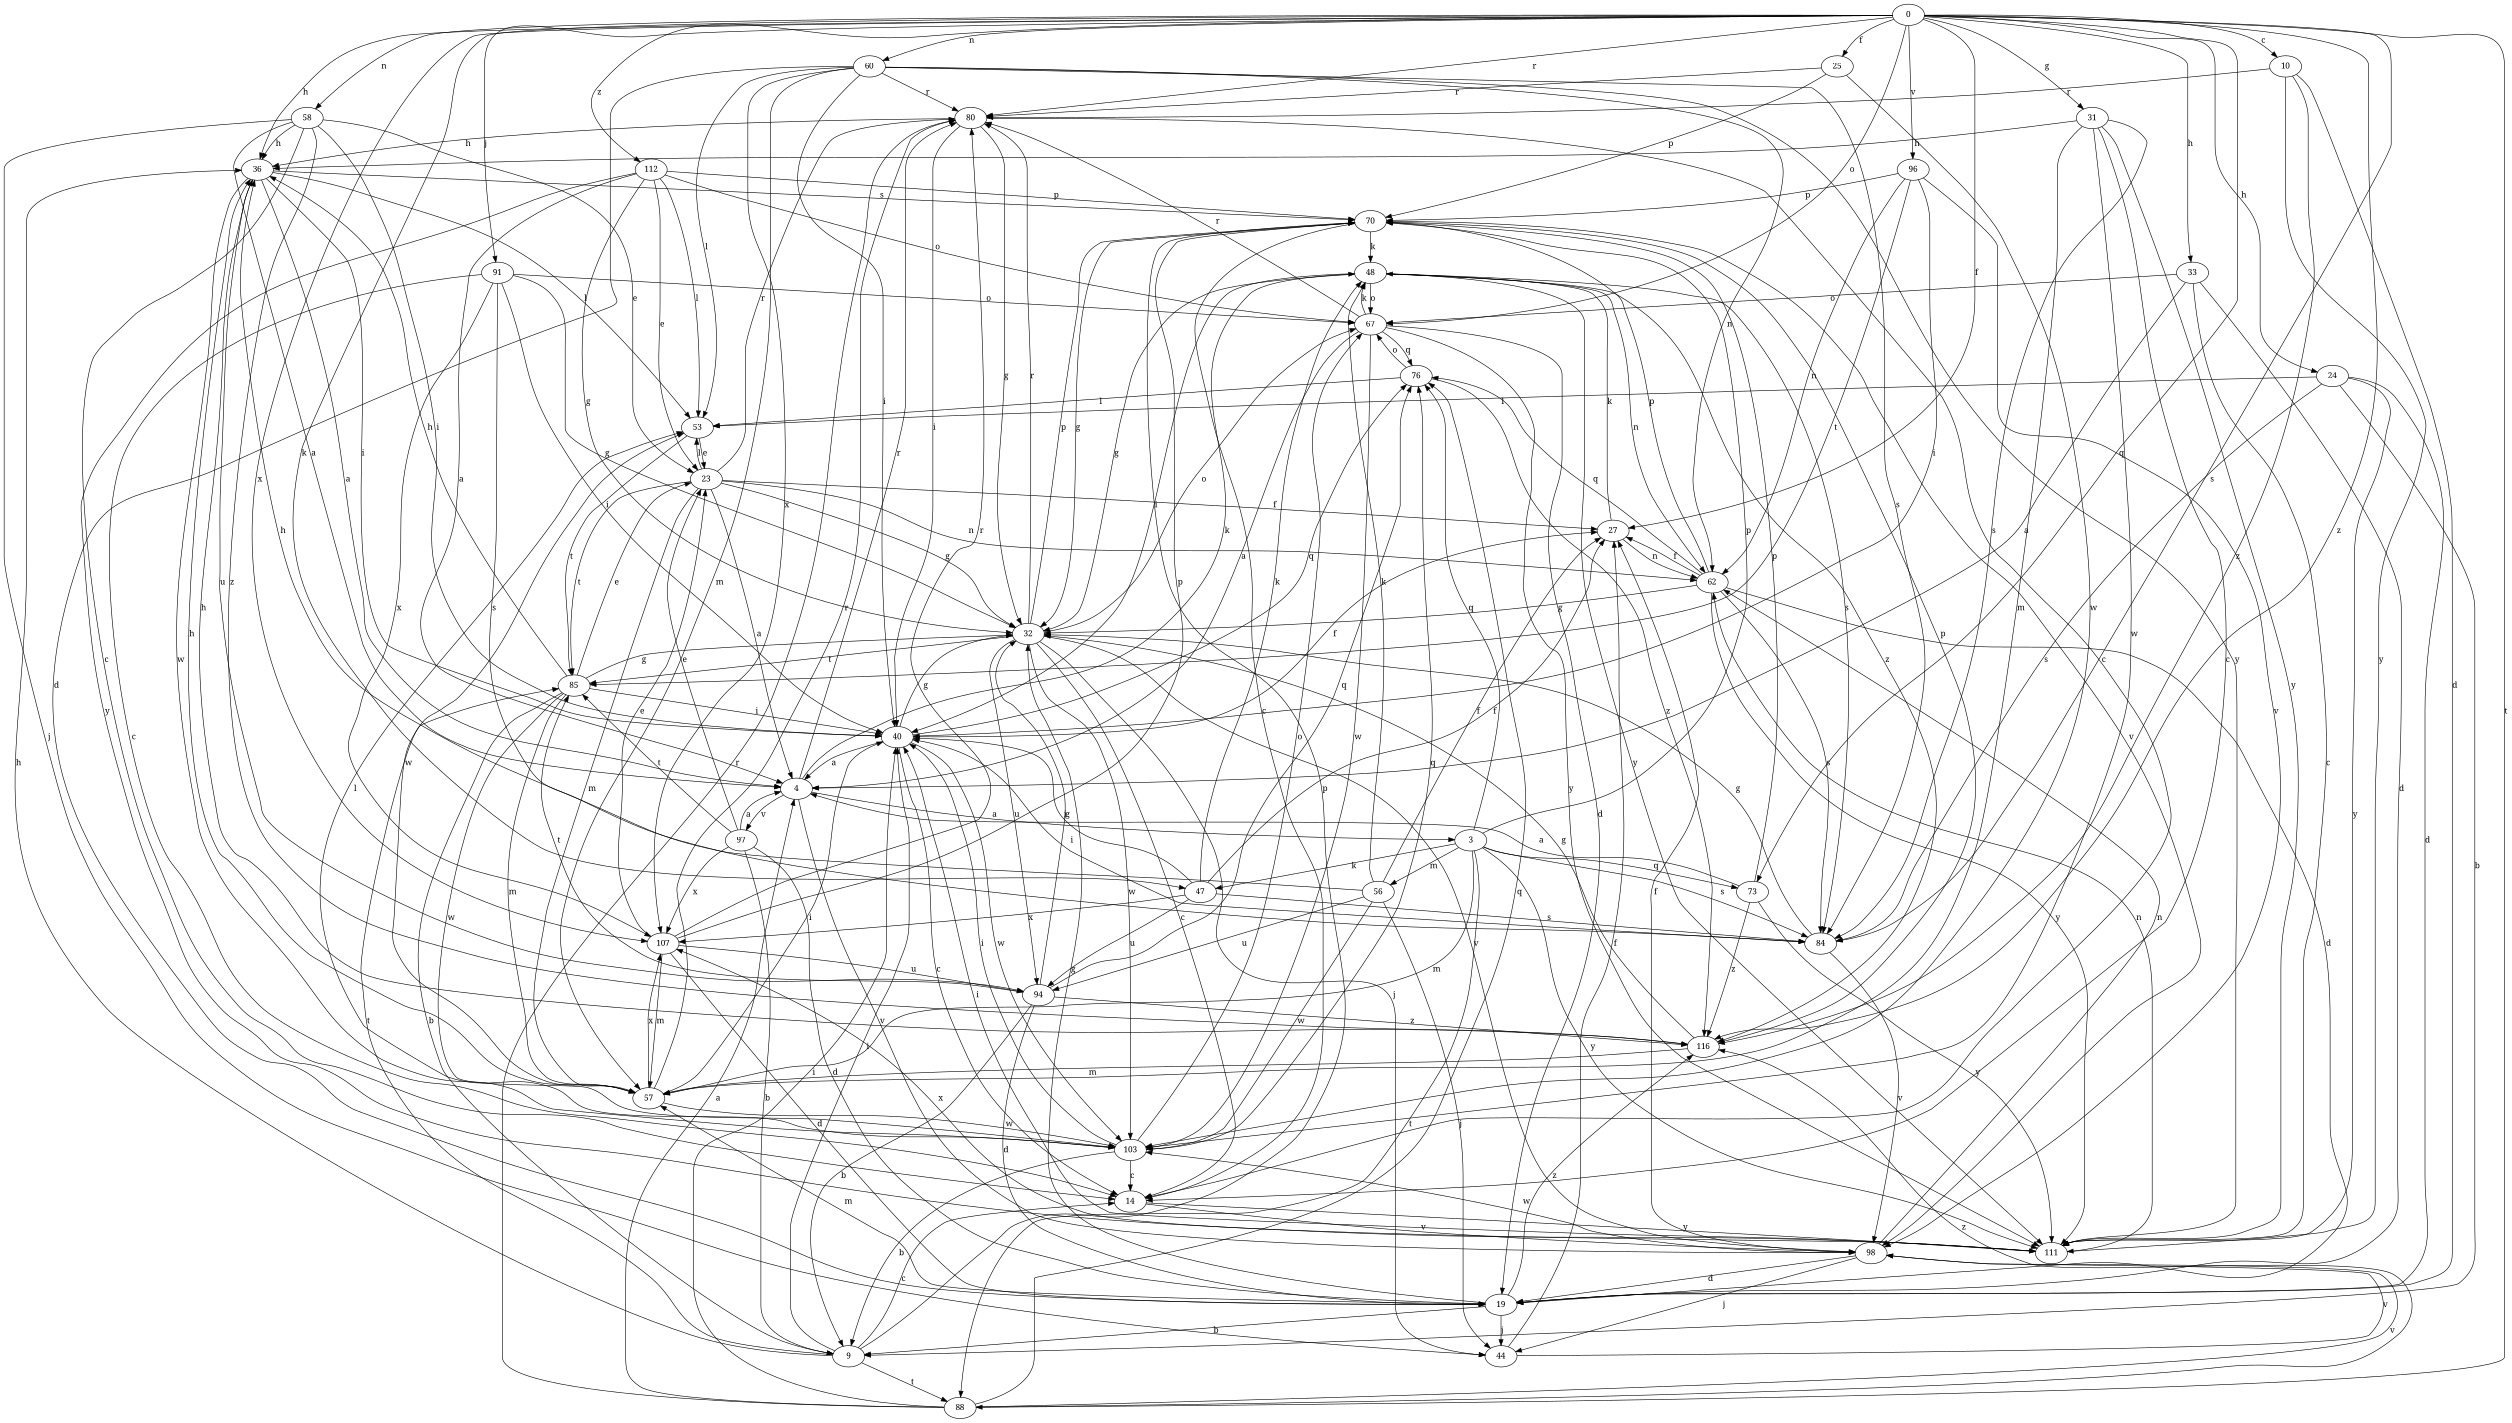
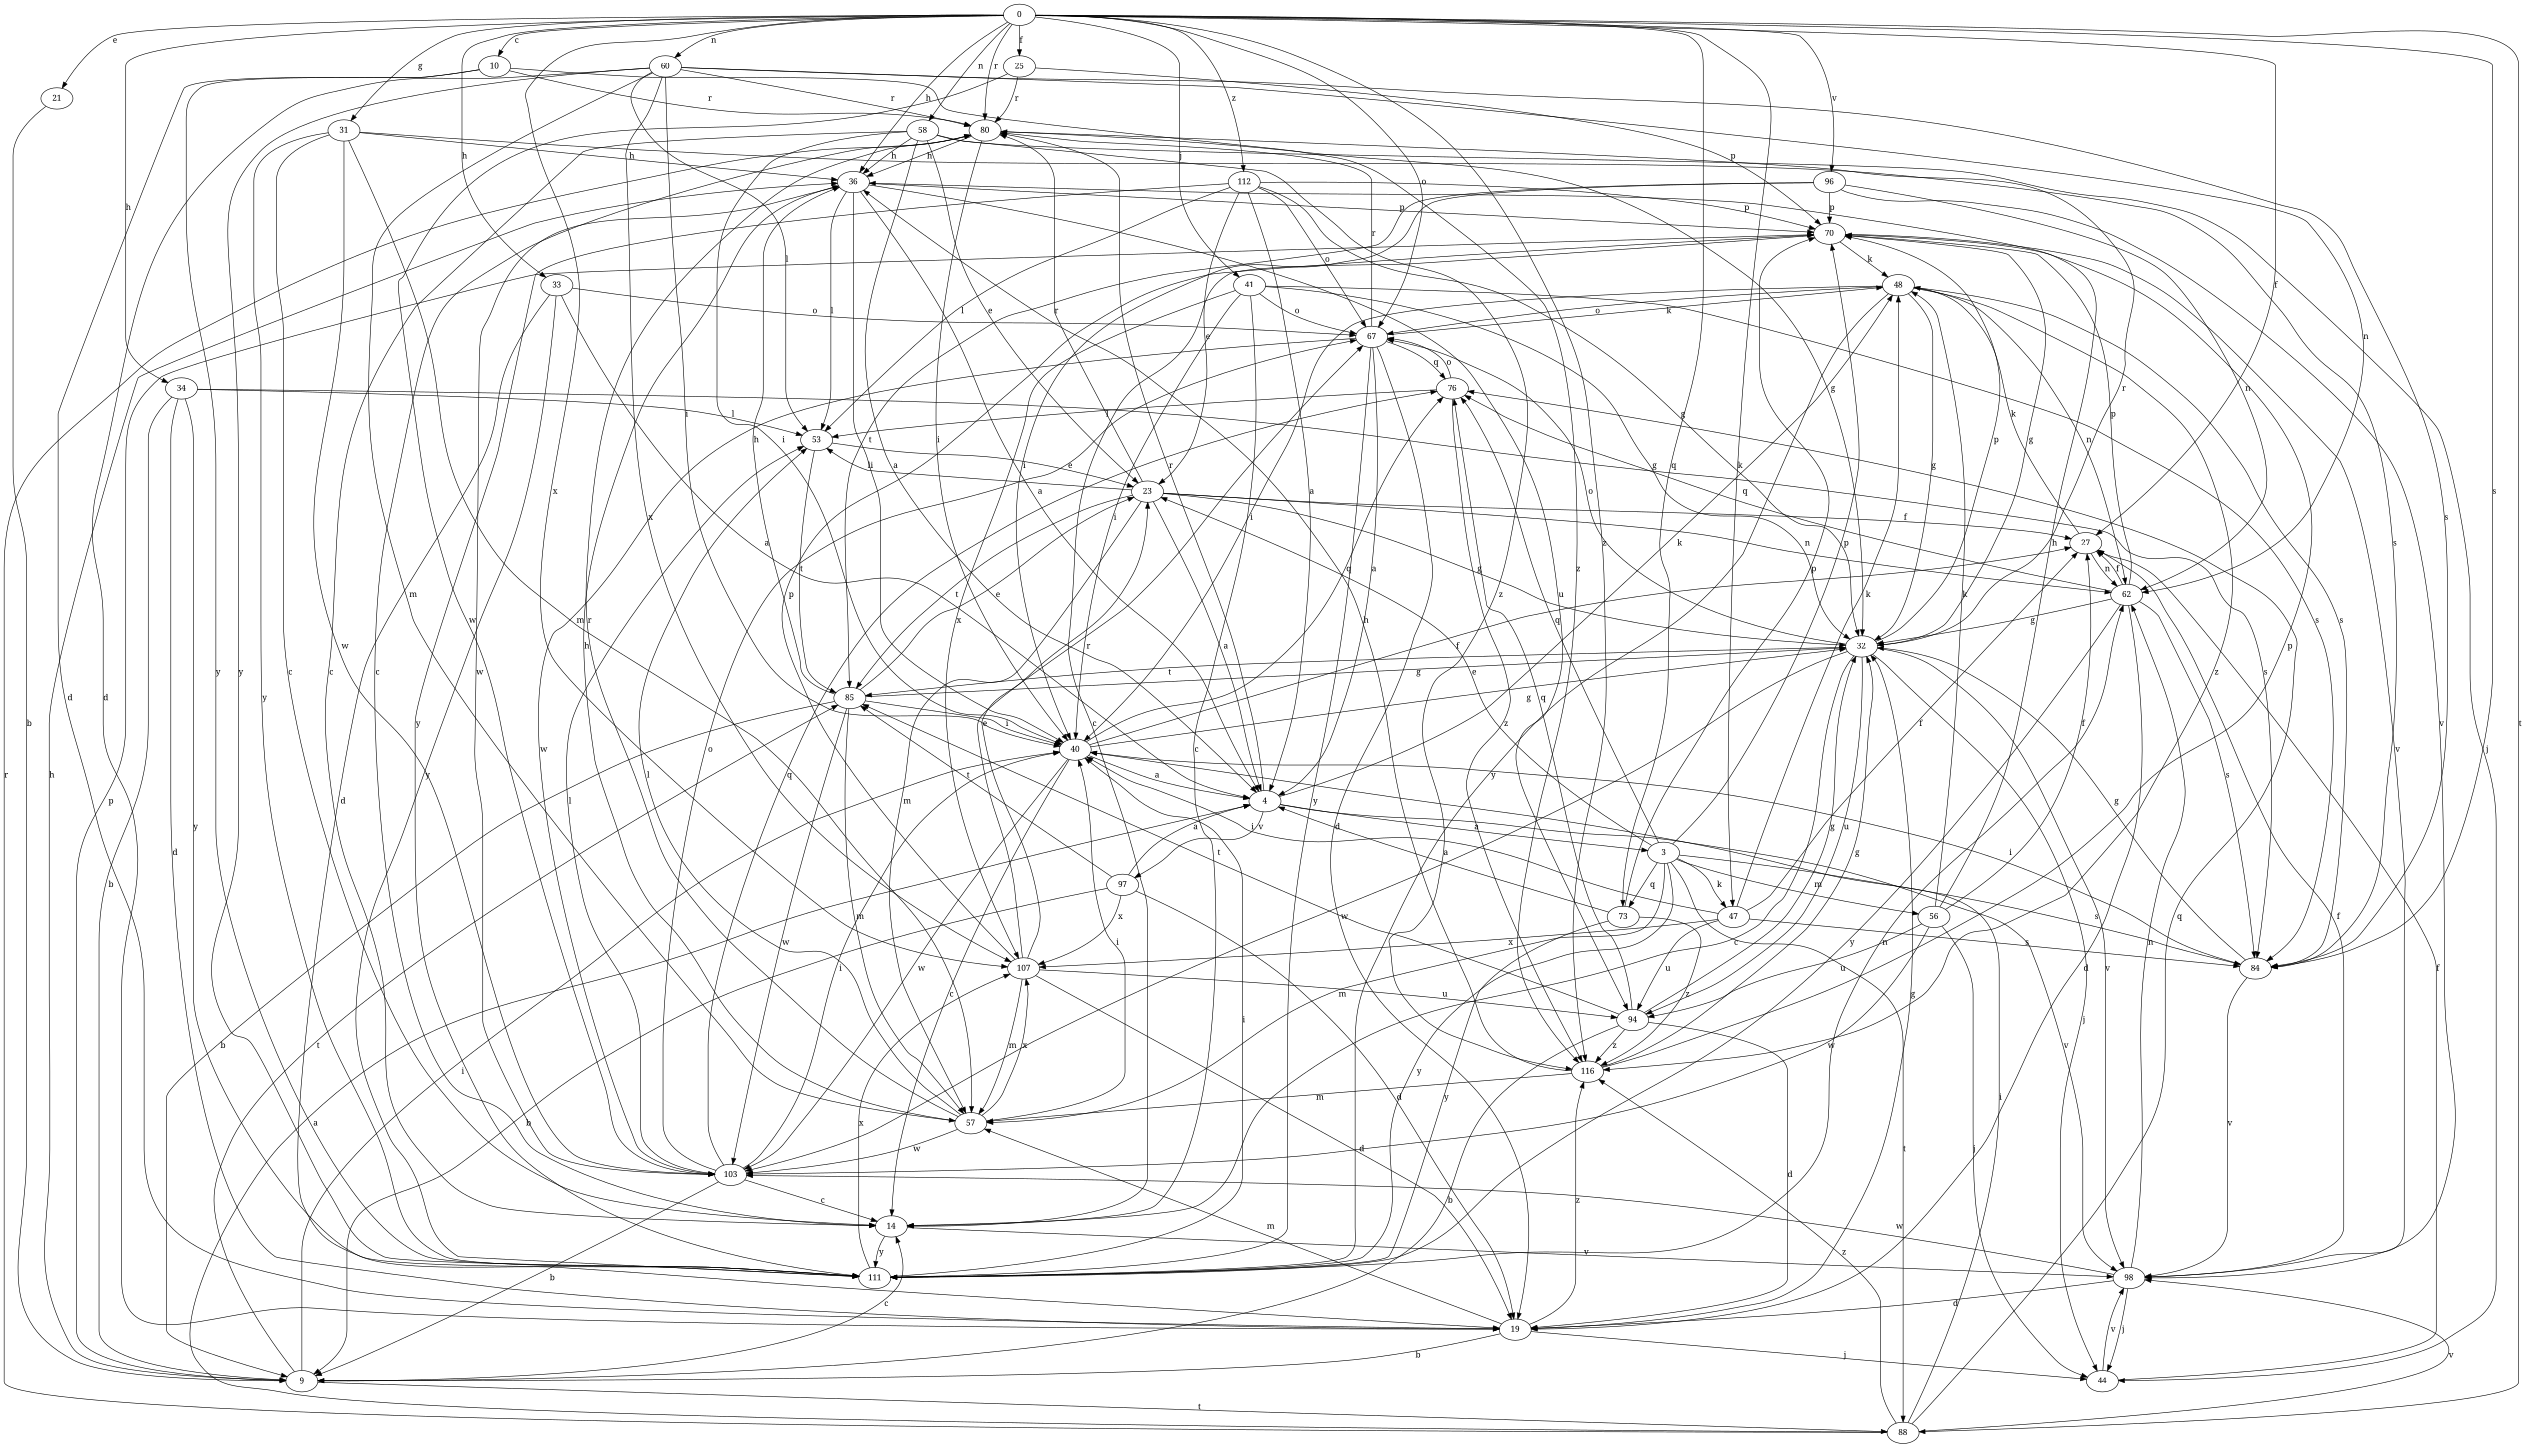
none -> (57, 98)
(882, 195) -> (1402, 208)
(498, 273) -> (1250, 285)
(2332, 376) -> (181, 388)
(913, 643) -> (1093, 631)
(690, 688) -> (1441, 633)
(409, 763) -> (649, 775)
(2328, 763) -> (428, 775)
